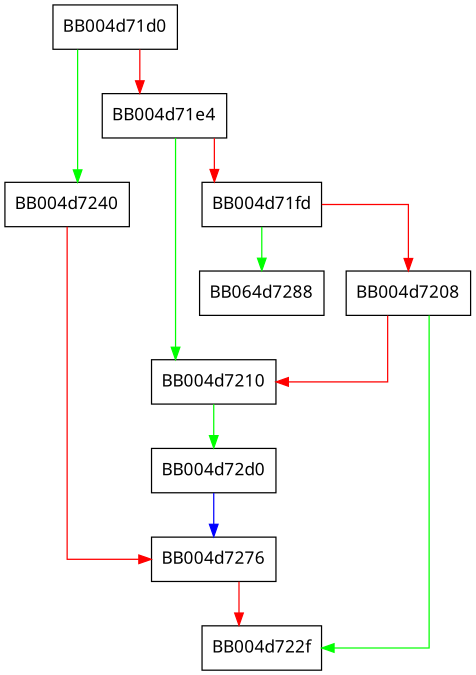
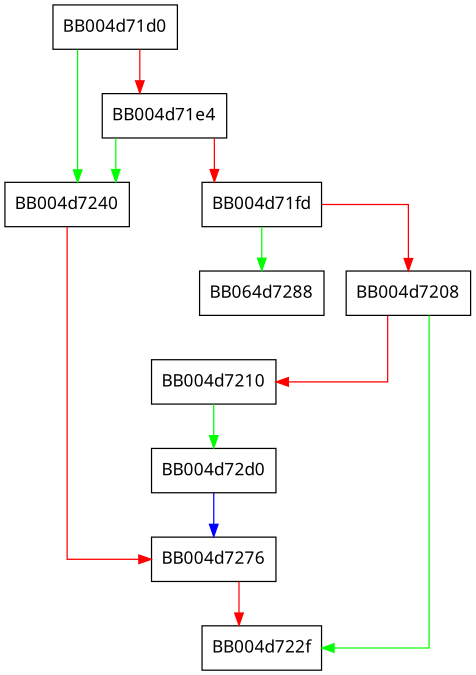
(176, 243) -> (116, 154)
